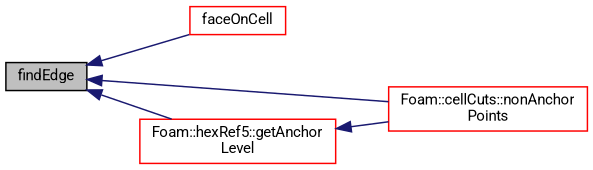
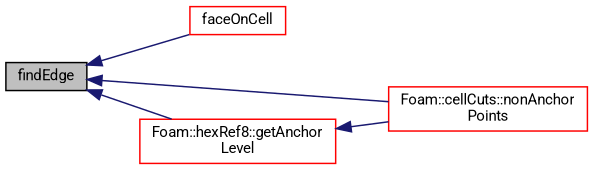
(238, 141) -> (238, 141)
